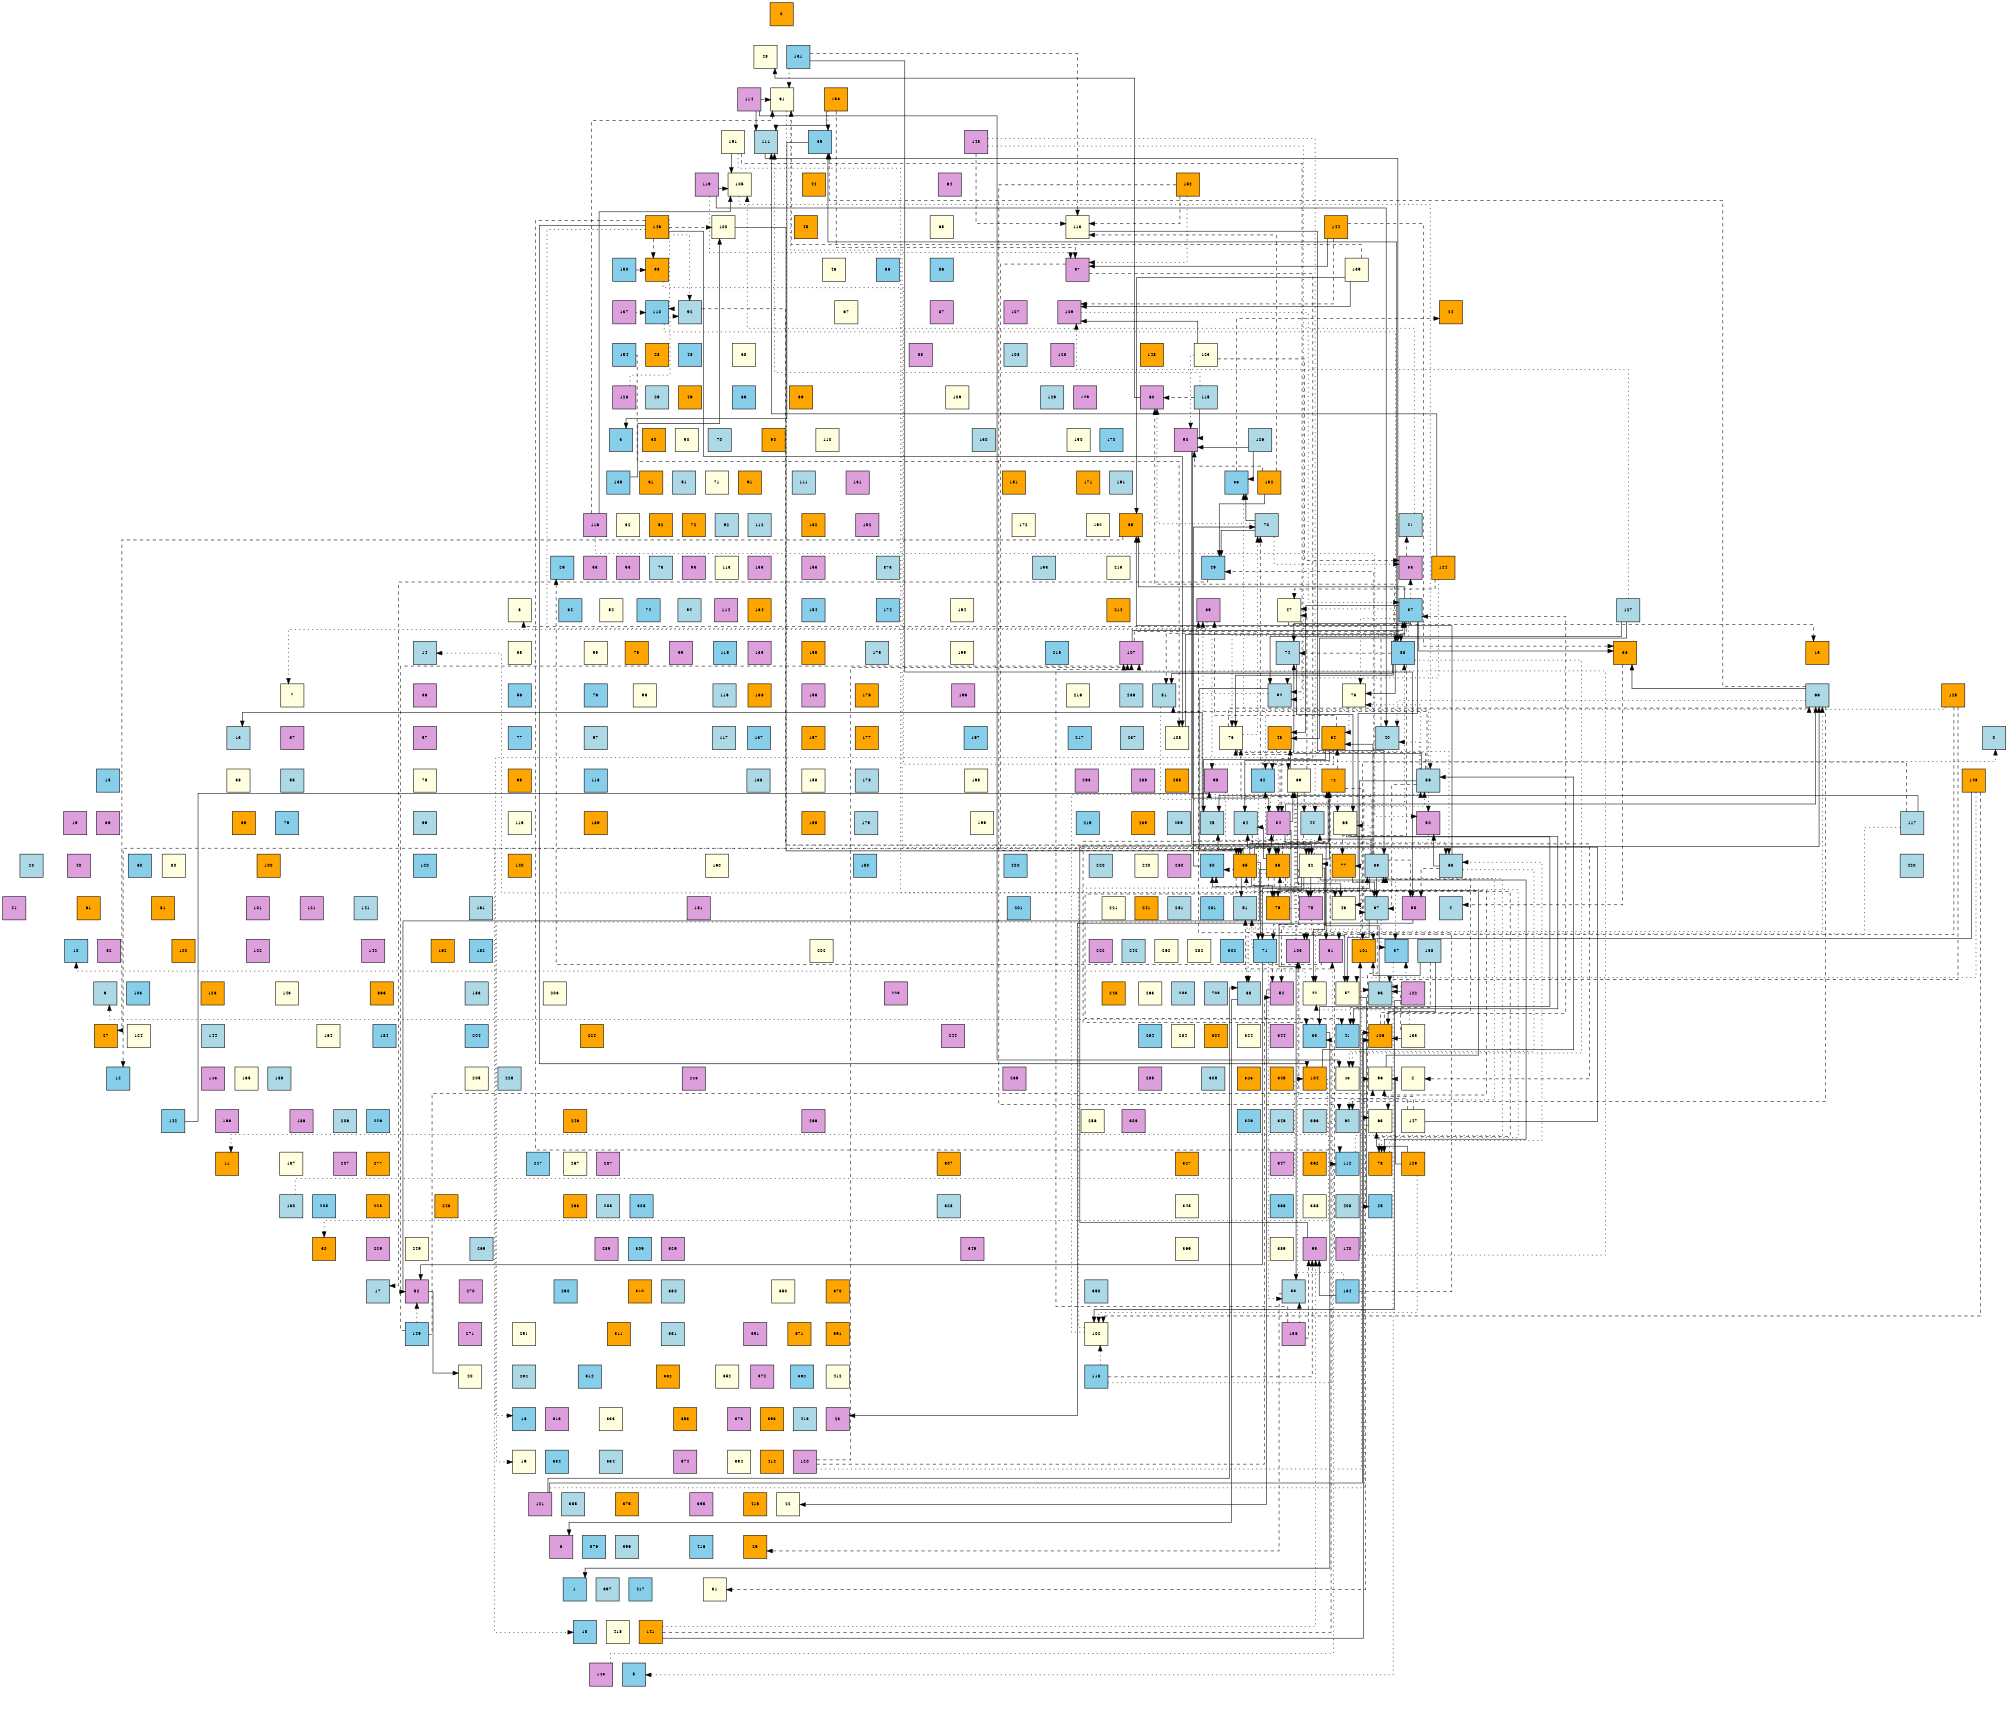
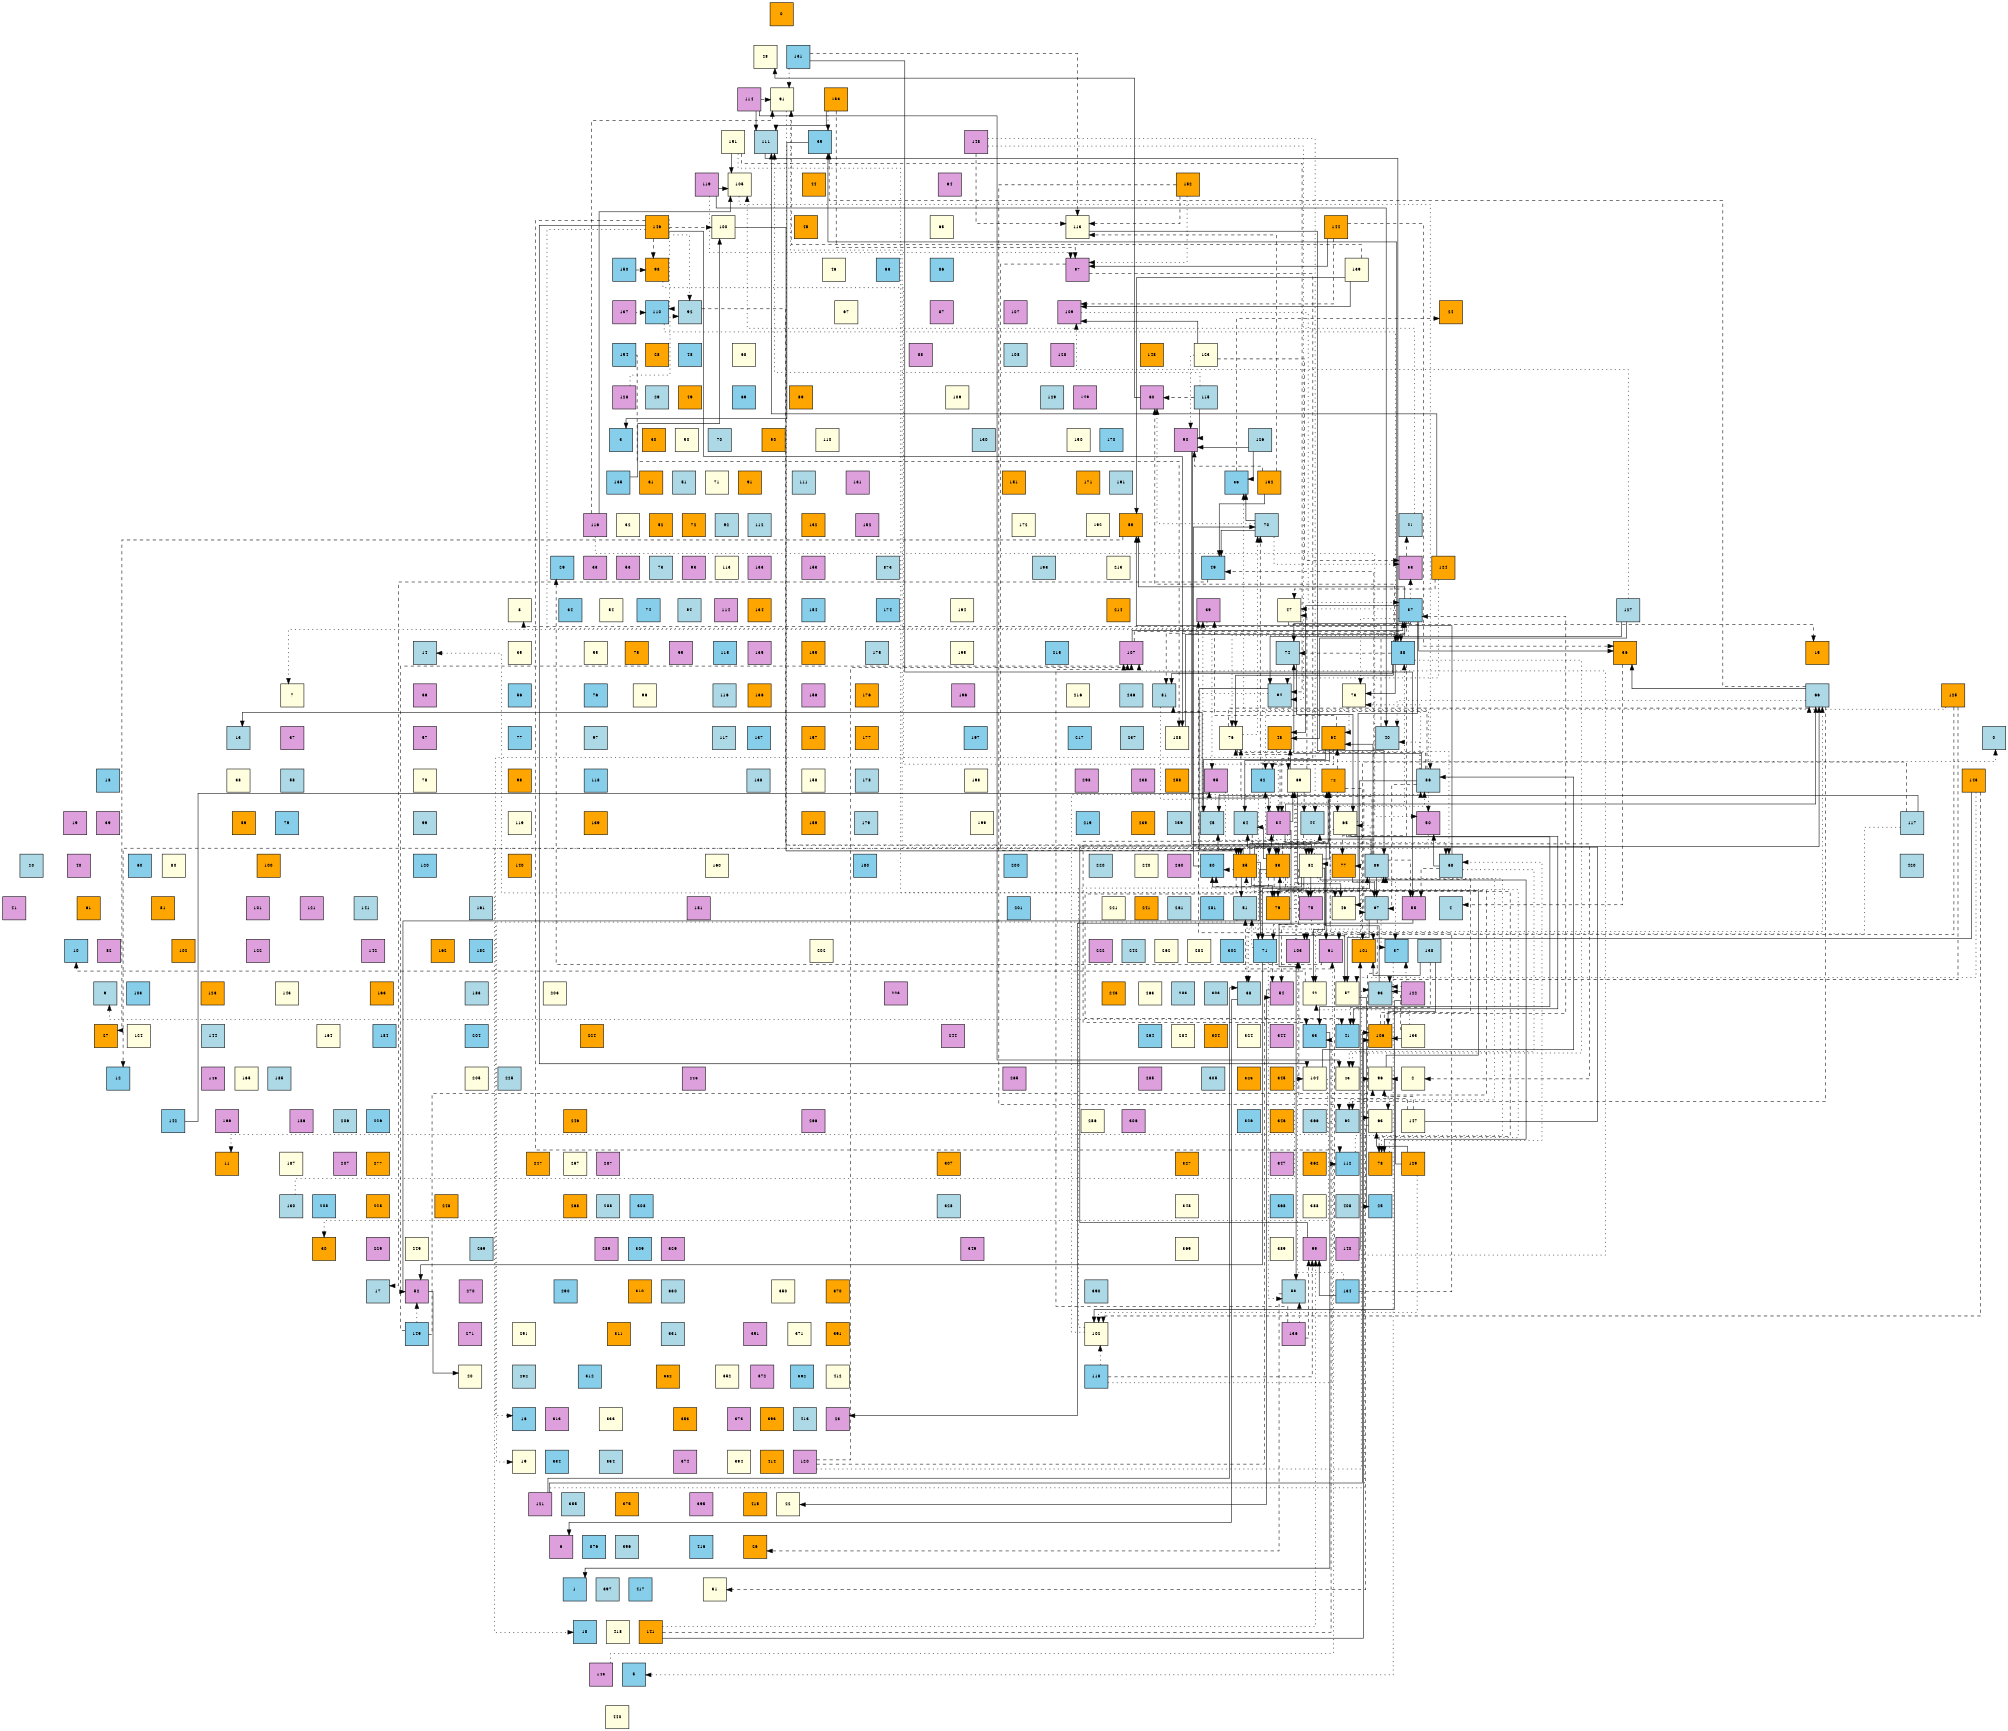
(695, 971) -> (695, 971)
(382, 993) -> (382, 993)
(1216, 993) -> (1216, 993)
(1315, 1079) -> (1315, 1079)
(1282, 1121) -> (1282, 1121)
(538, 1164) -> (538, 1164)
(799, 1334) -> (799, 1334)
none -> (617, 1717)
